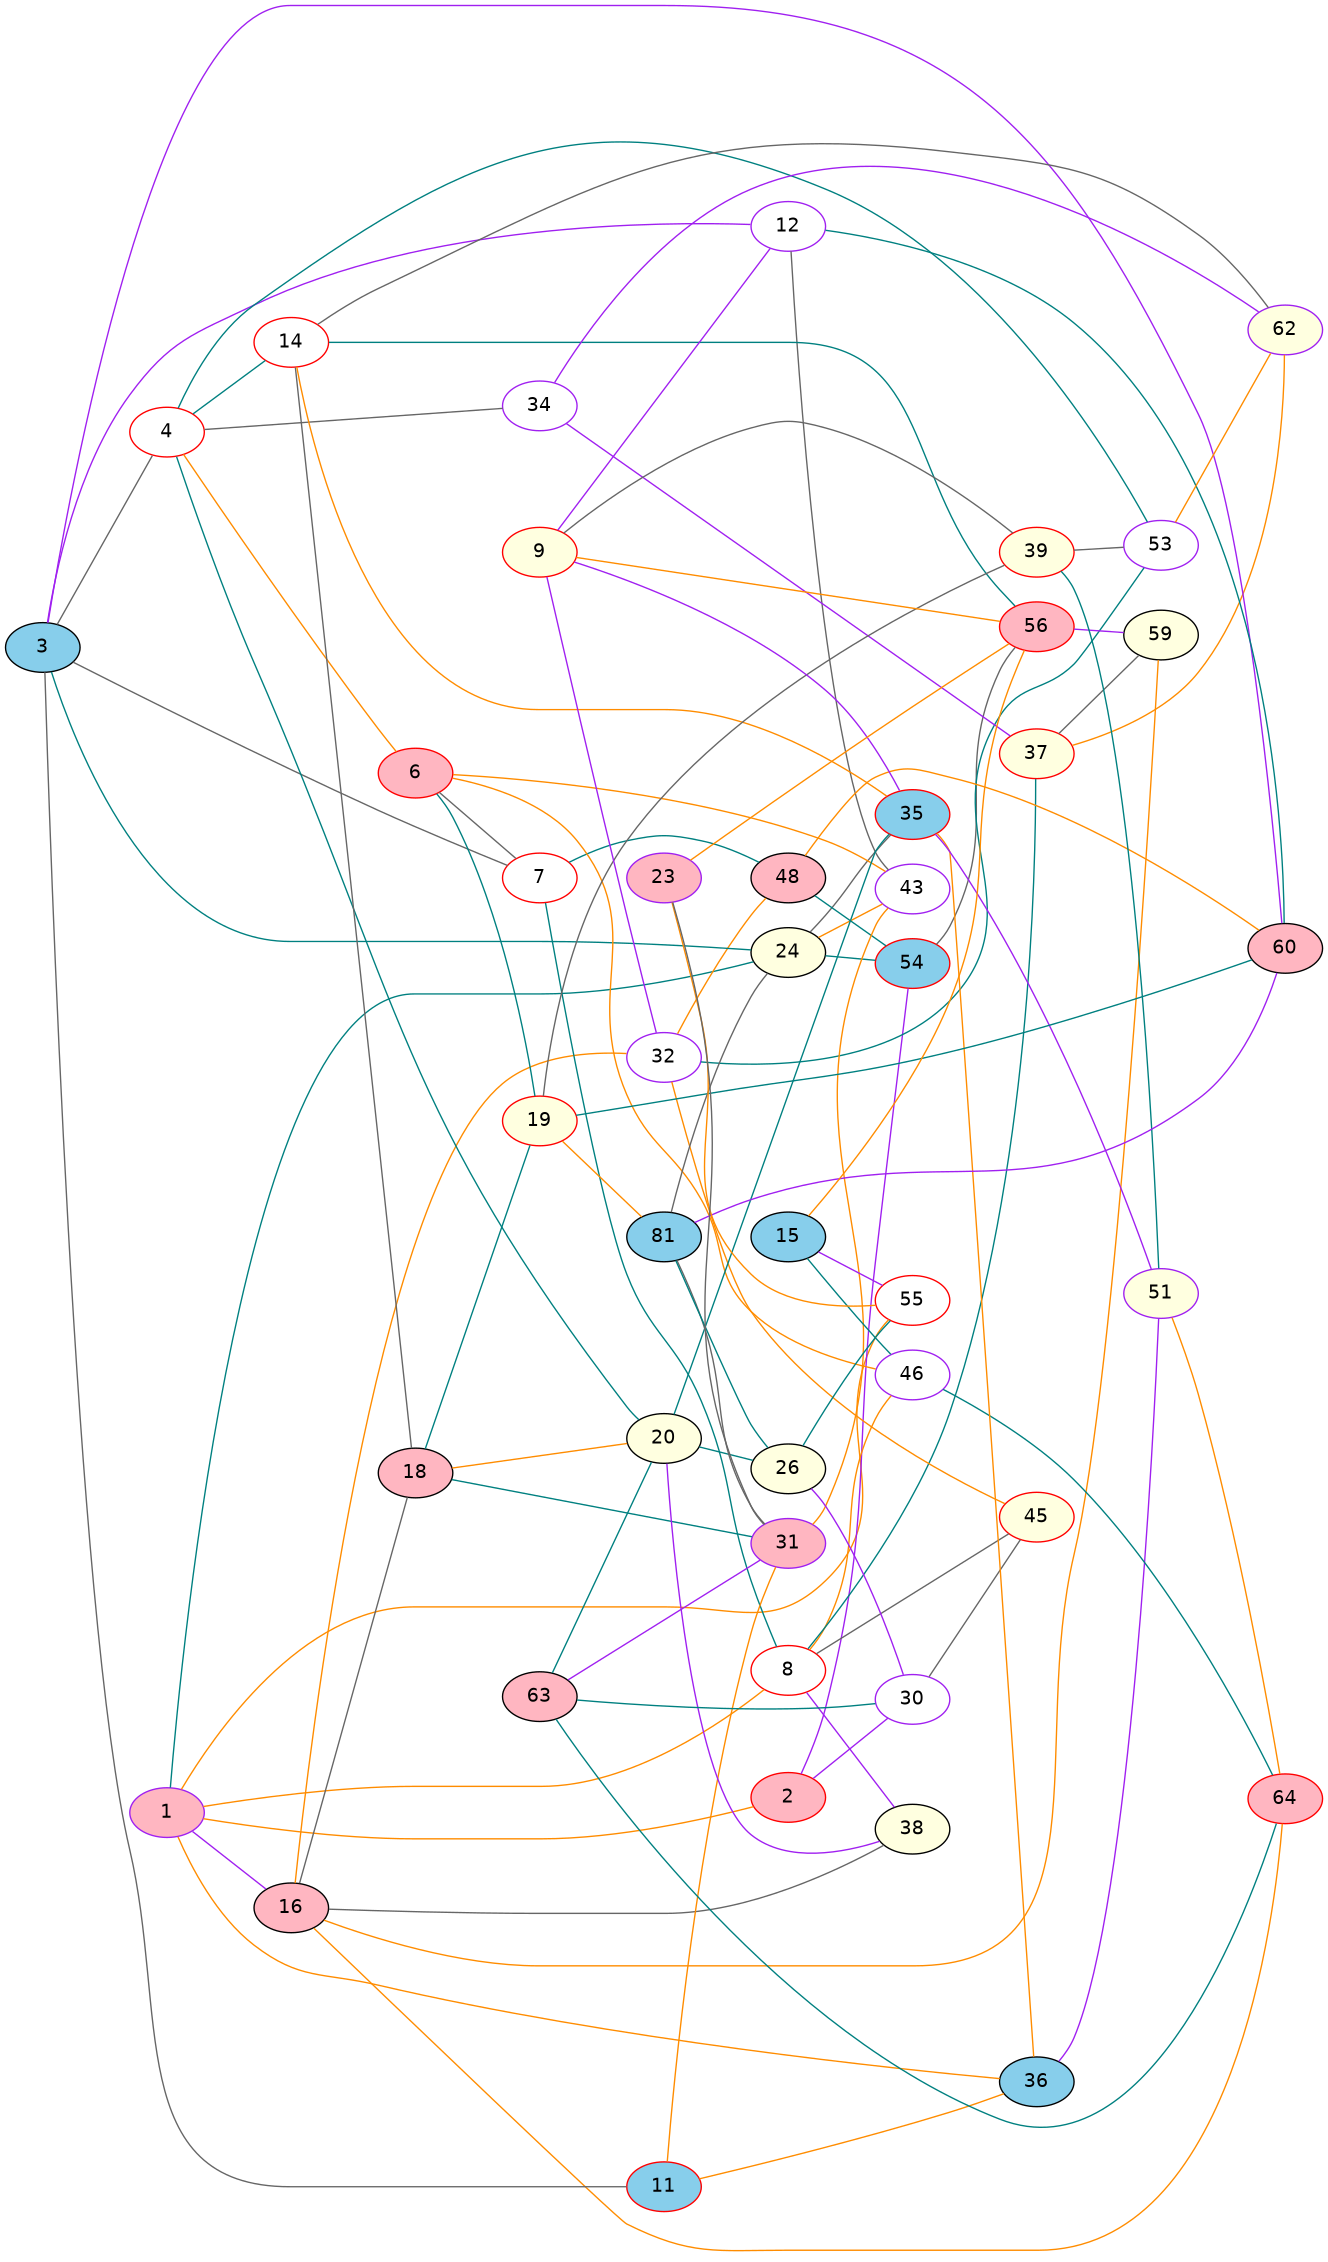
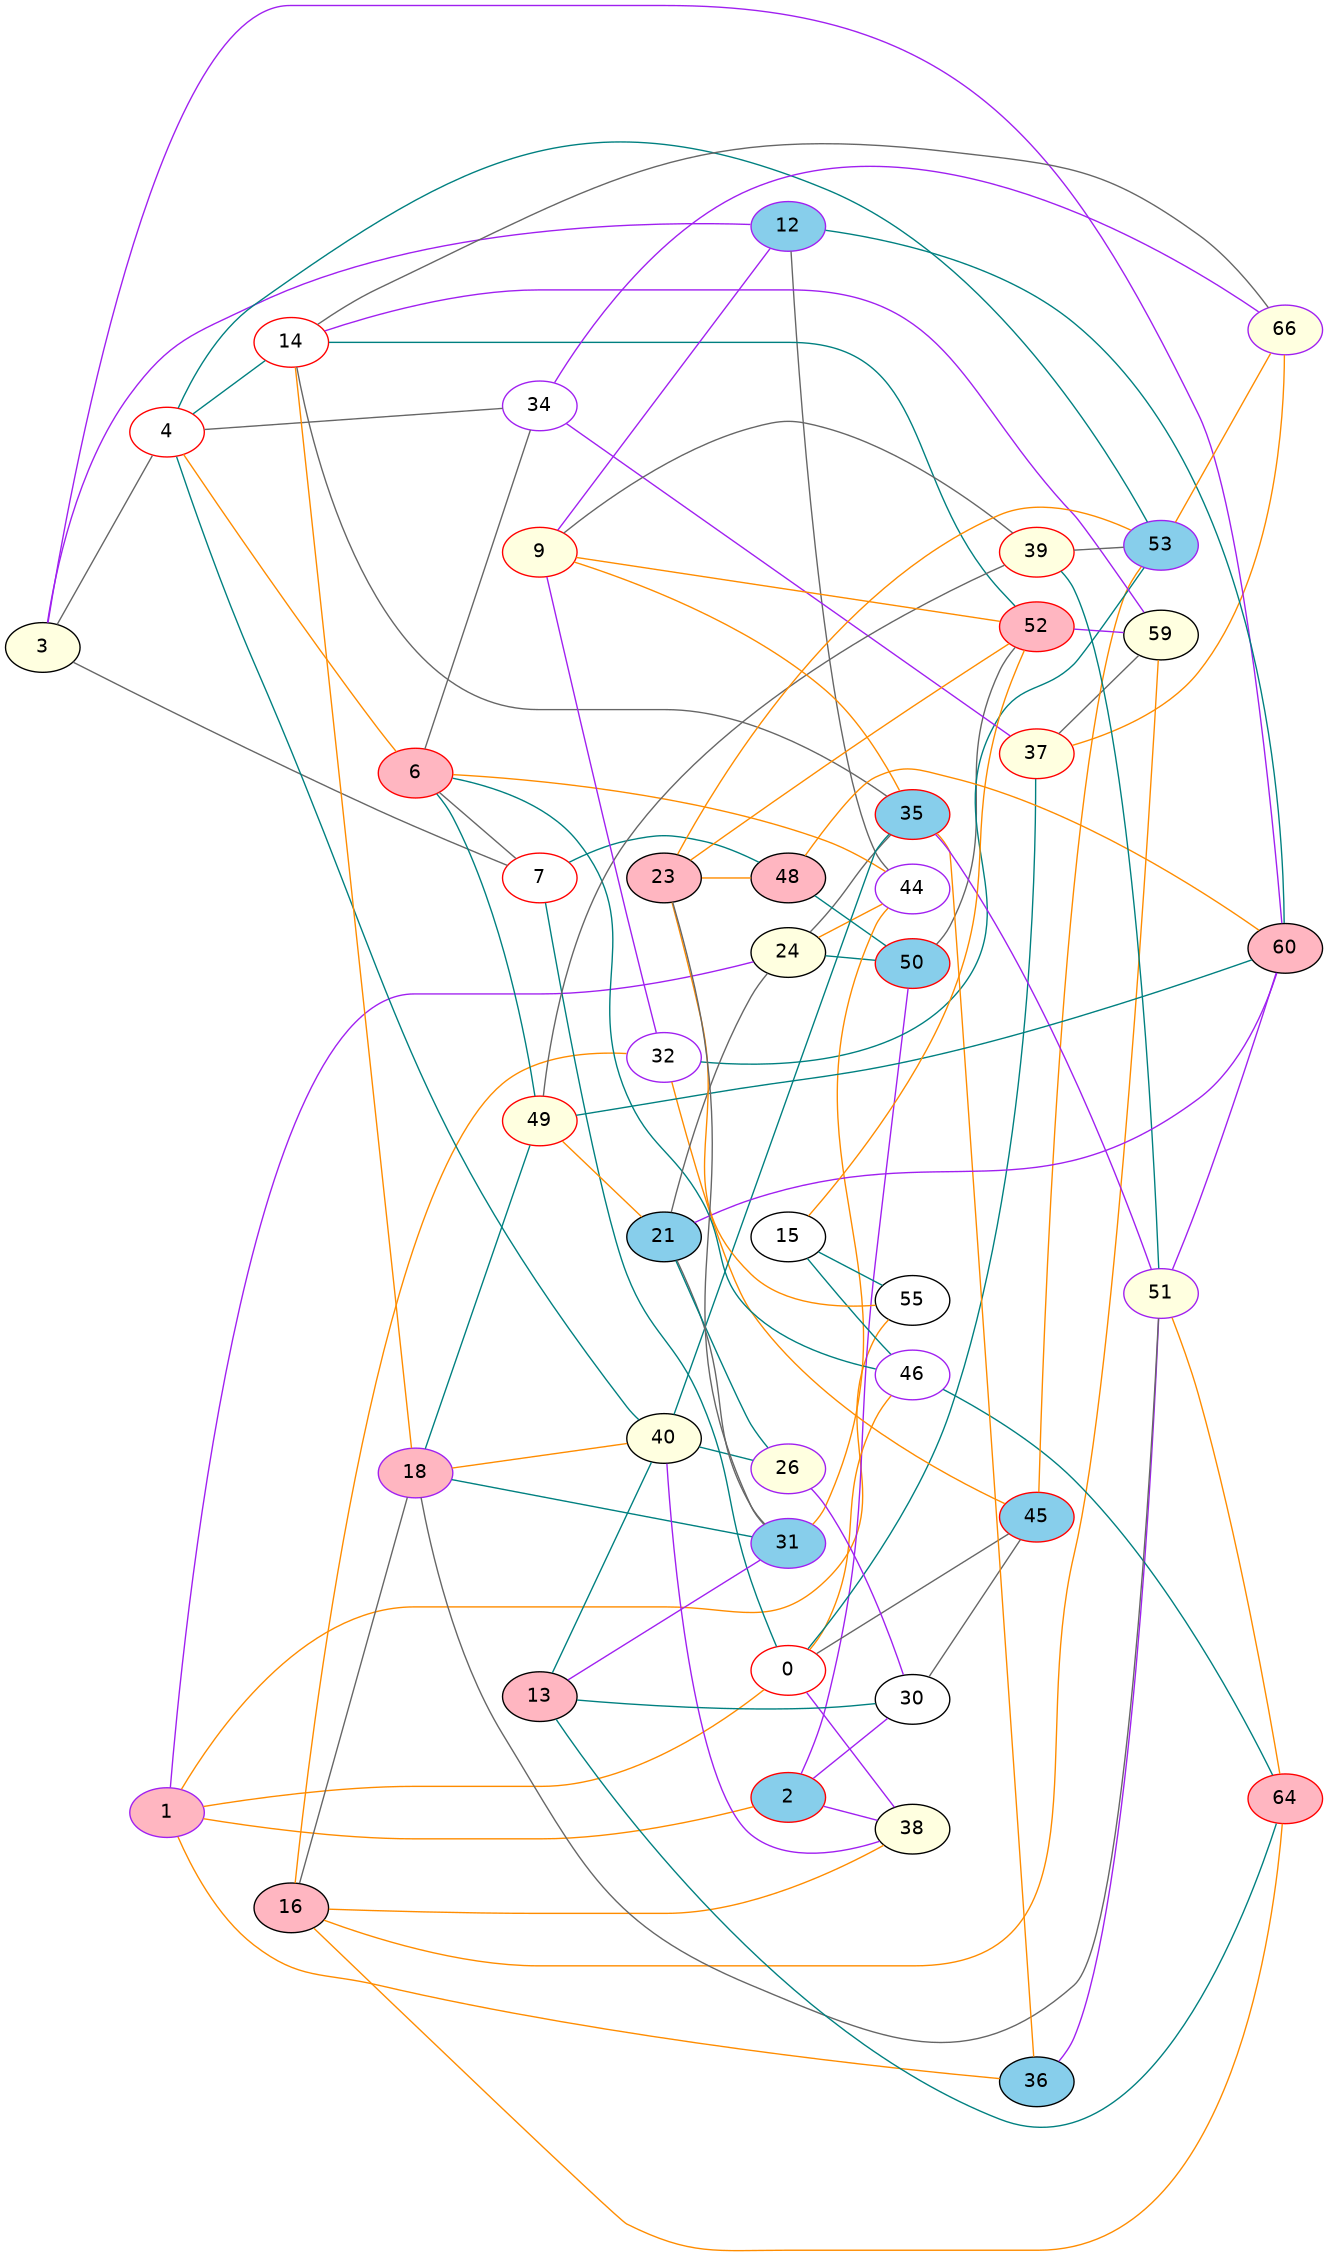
(788, 226) -> (788, 226)
none -> (805, 291)
(1285, 330) -> (1285, 330)
(1161, 545) -> (1161, 545)
none -> (478, 589)
none -> (860, 611)
(1037, 627) -> (1037, 627)
(761, 644) -> (761, 644)
(43, 647) -> (43, 647)
(498, 702) -> (498, 702)
(348, 854) -> (348, 854)
(664, 878) -> (664, 878)
(913, 889) -> (913, 889)
(330, 941) -> none
(720, 960) -> (726, 878)
(913, 963) -> (913, 963)
none -> (1064, 1002)
(625, 1088) -> (625, 1088)
(540, 1121) -> (540, 1121)
none -> (1227, 1122)
(270, 1195) -> (270, 1195)
(664, 1237) -> (664, 1237)
(788, 1237) -> (788, 1237)
(849, 1268) -> (849, 1268)
(913, 1300) -> (913, 1300)
(844, 1381) -> none
(664, 1438) -> (664, 1438)
(788, 1469) -> (788, 1469)
(416, 1473) -> (416, 1473)
(1037, 1517) -> (1037, 1517)
(788, 1543) -> (788, 1543)
(788, 1670) -> (788, 1670)
(540, 1697) -> (540, 1697)
(913, 1699) -> (913, 1699)
(788, 1797) -> (788, 1797)
none -> (851, 1813)
(229, 1860) -> none
(613, 1913) -> (613, 1913)
none -> (946, 2041)
(664, 2187) -> none
